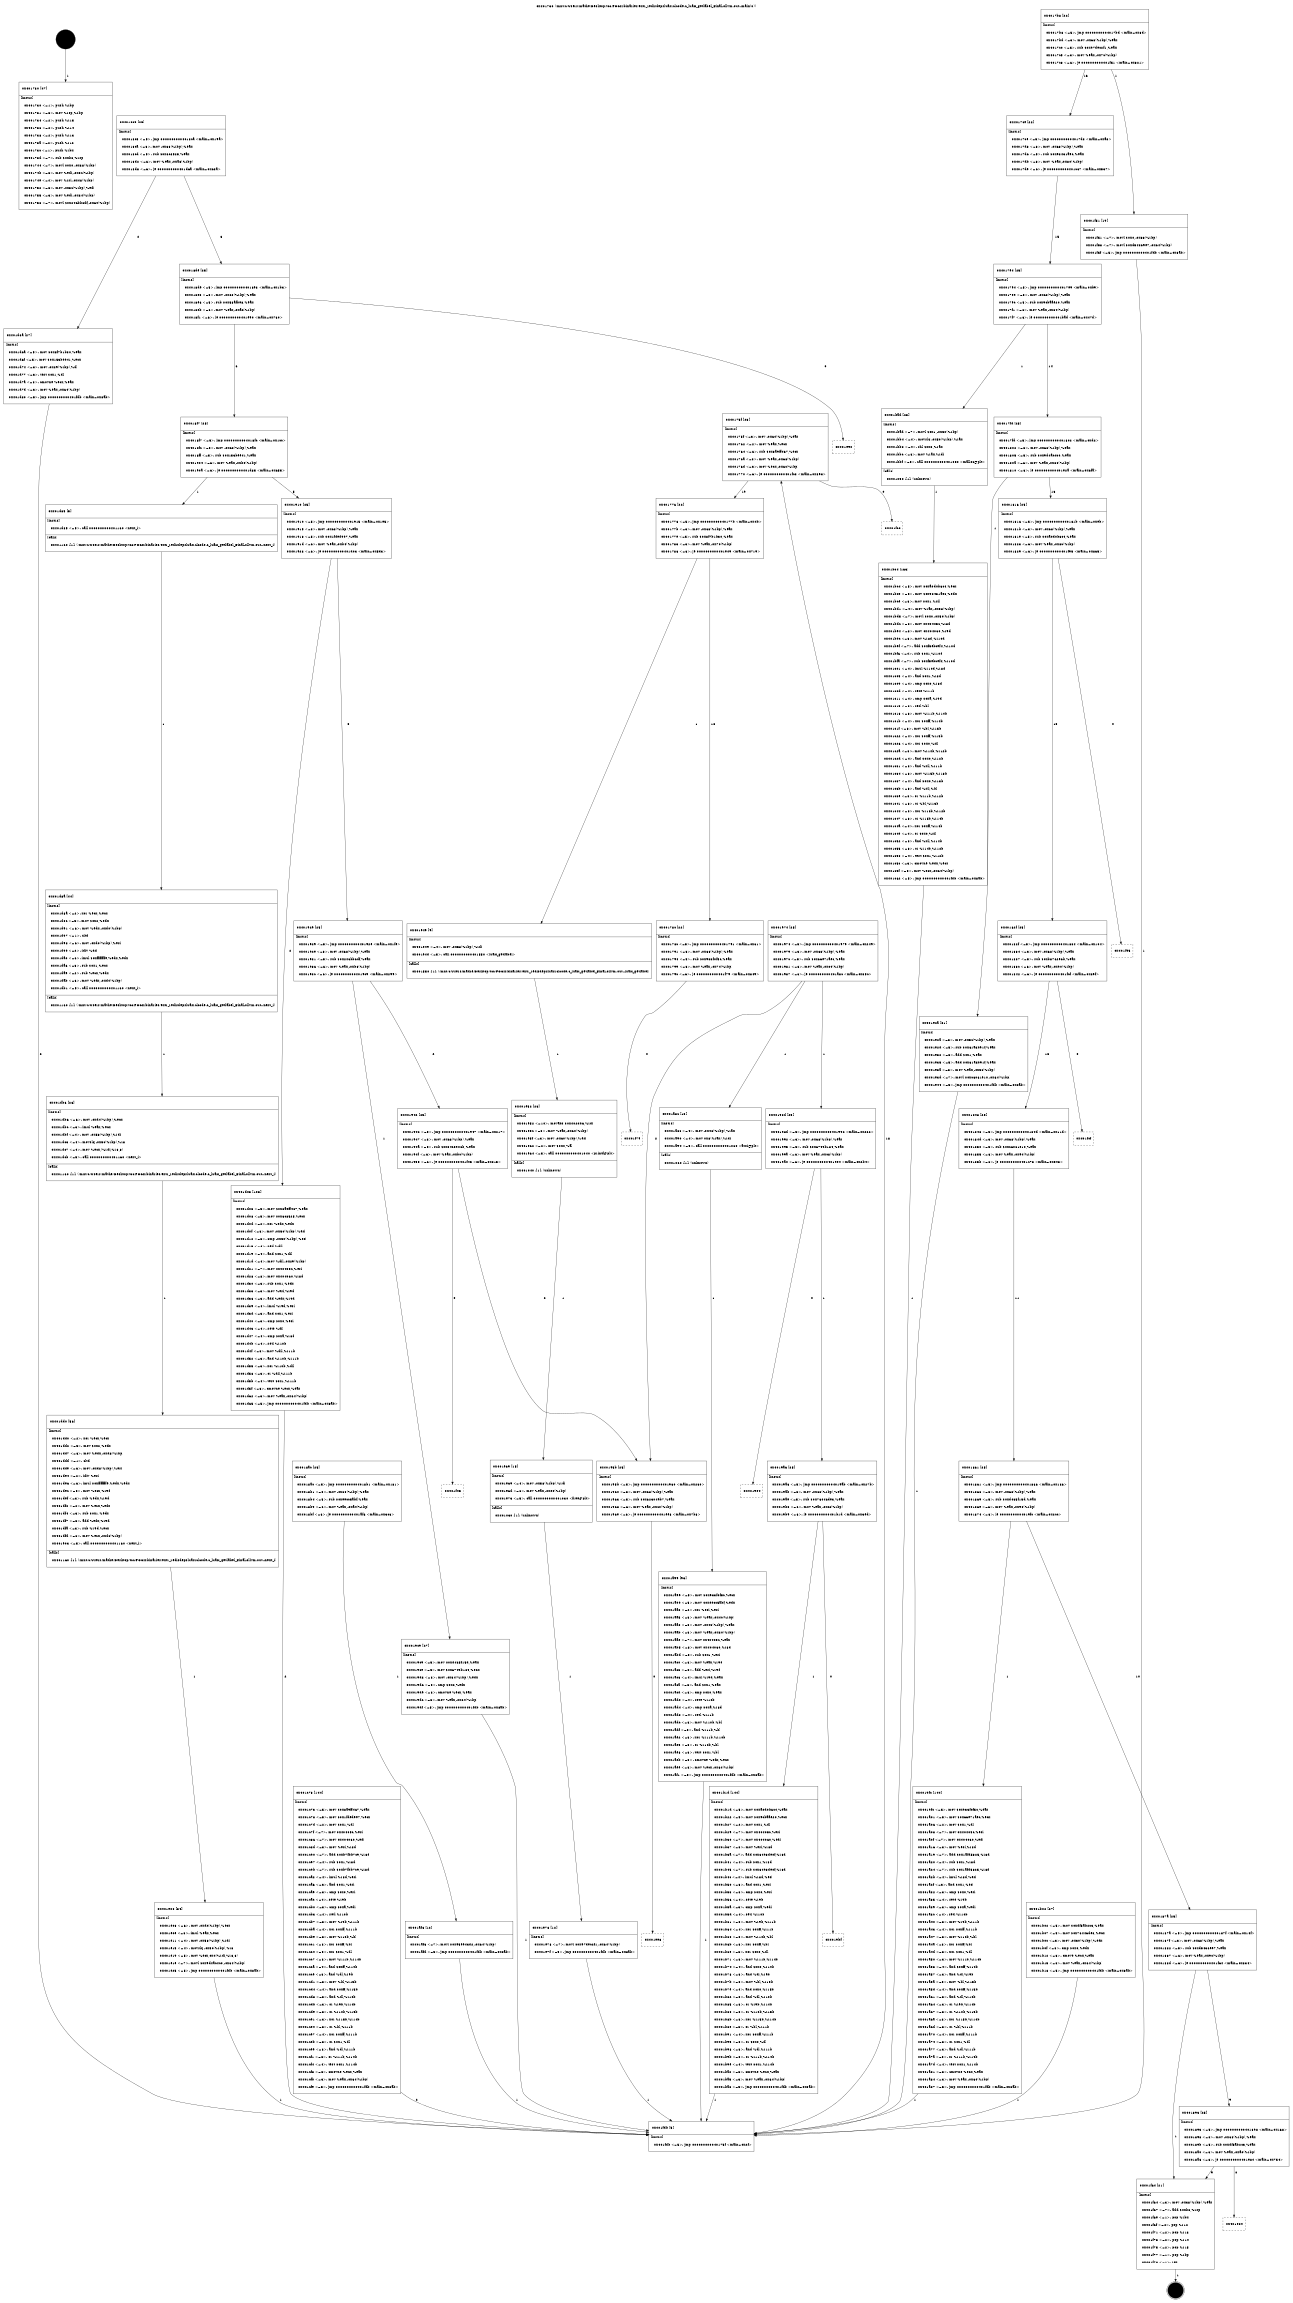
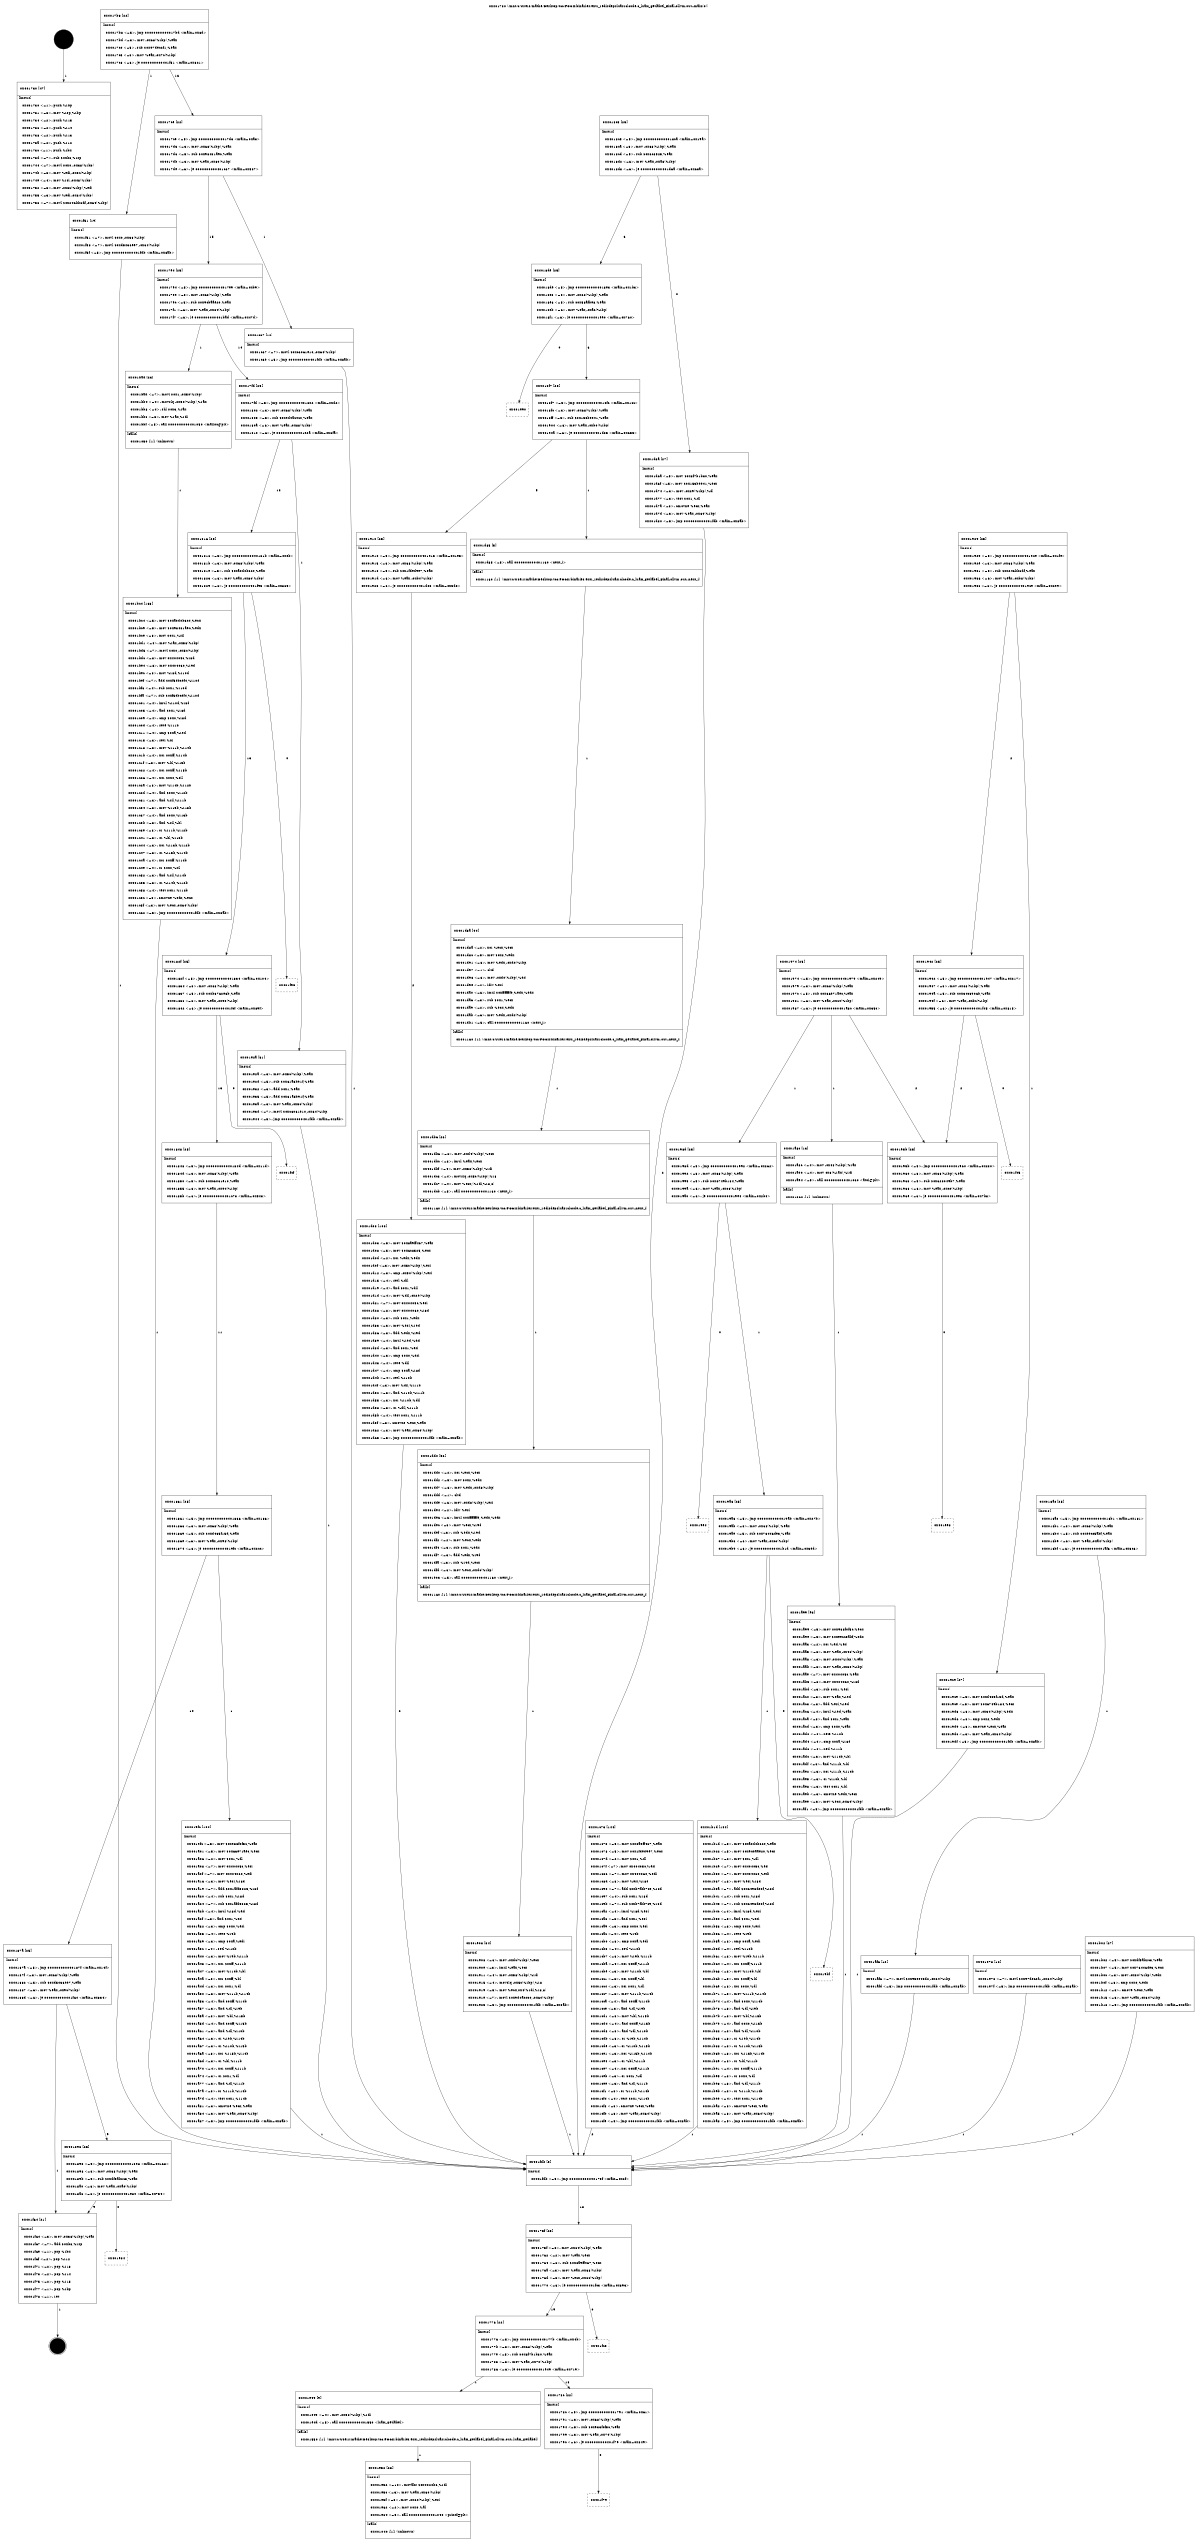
none -> (299, 348)
(342, 738) -> none
(541, 1491) -> none
